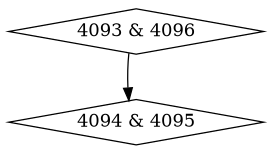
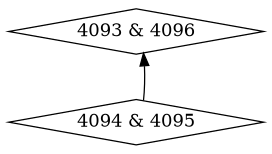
(128, 70) -> (145, 83)
